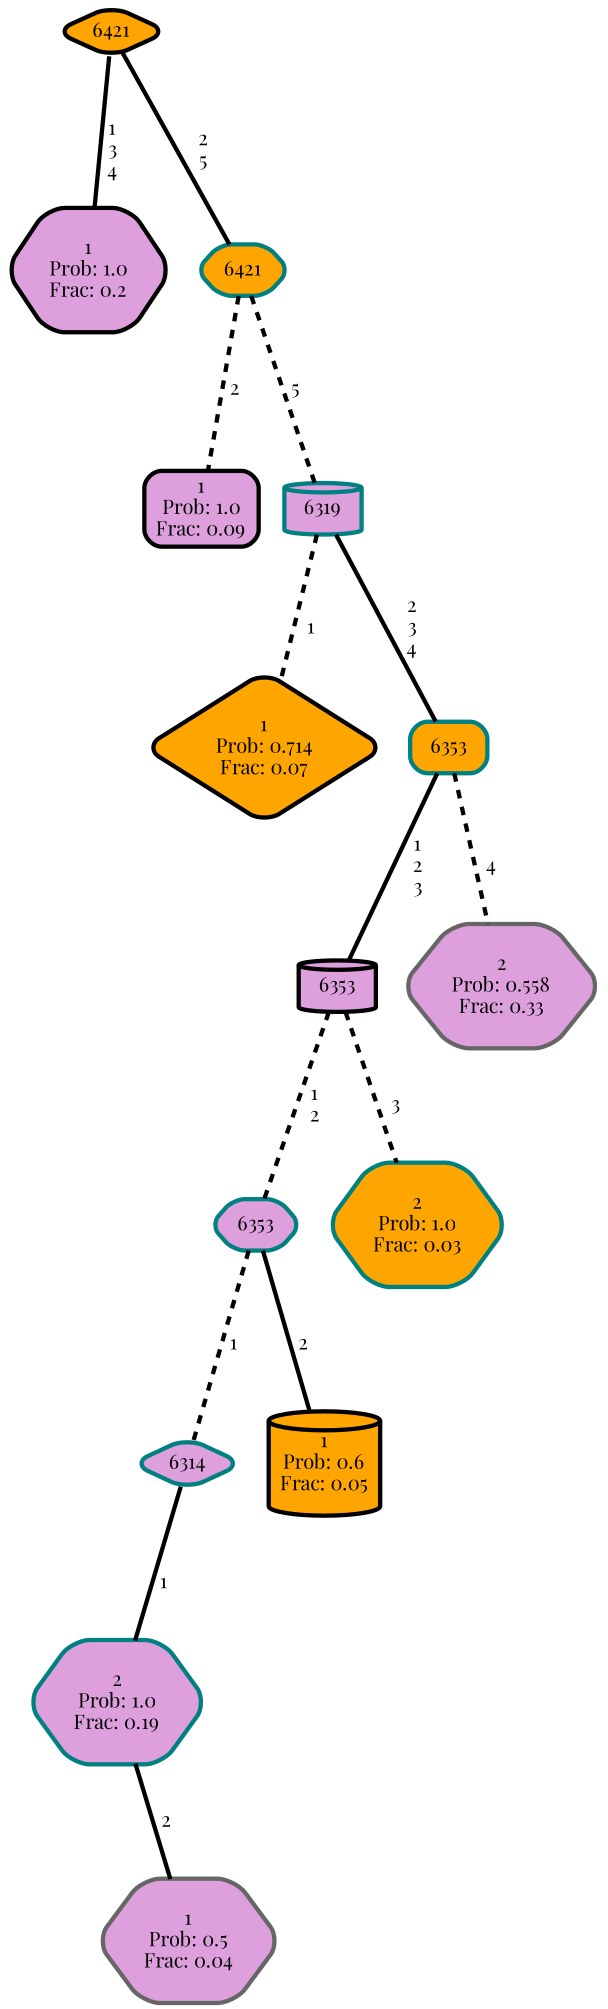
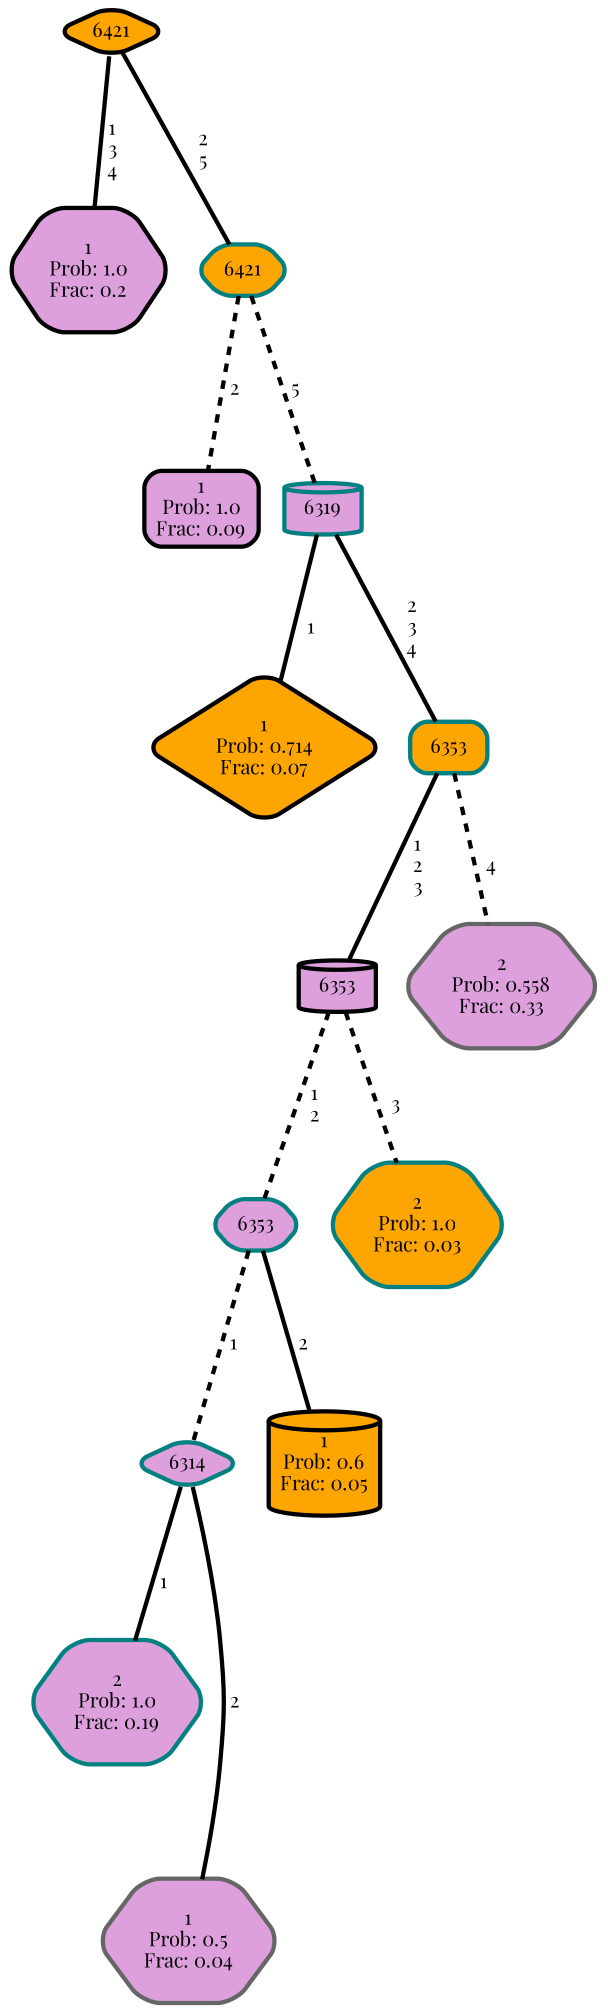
(299, 608) -> (299, 608)
(153, 1821) -> (223, 1683)
